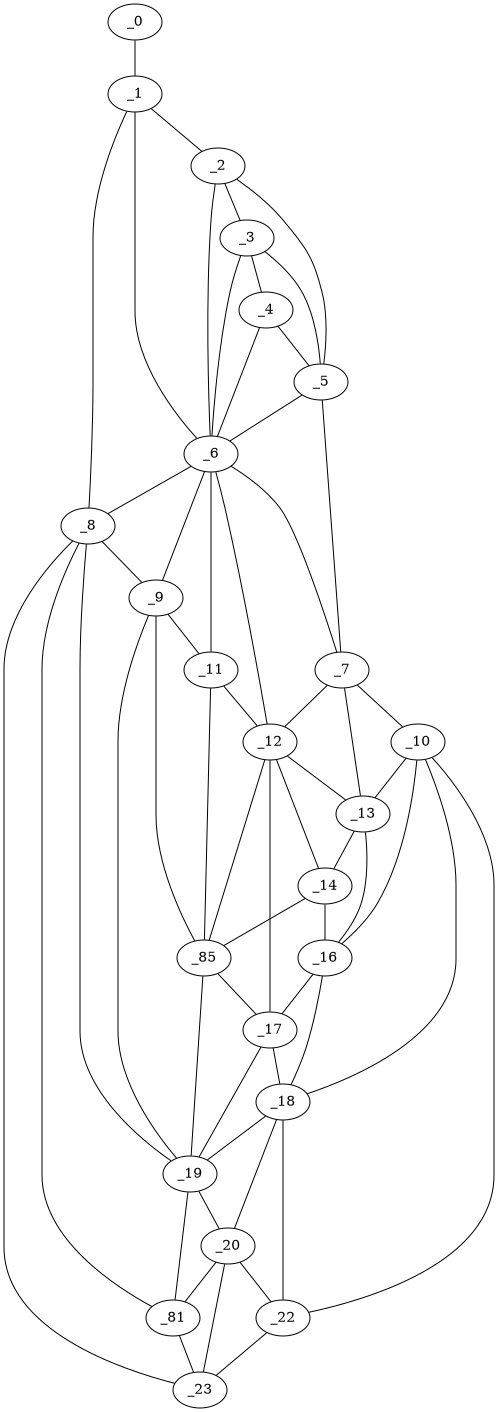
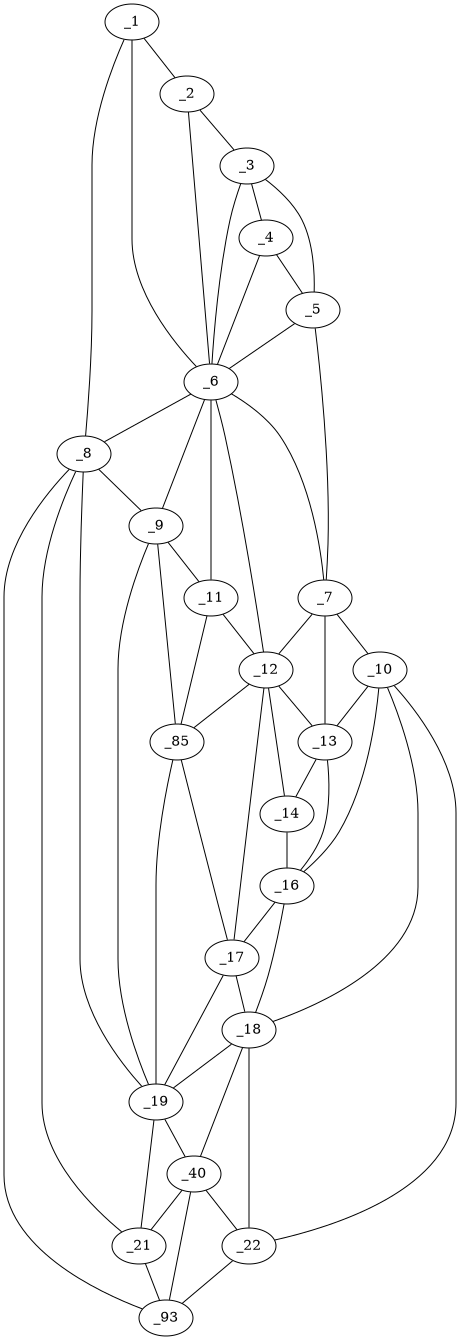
(135, 22) -> none
(310, 258) -> none
(262, 923) -> none
(228, 1246) -> (194, 1174)
(173, 1318) -> (139, 1246)
(200, 1390) -> (166, 1318)
